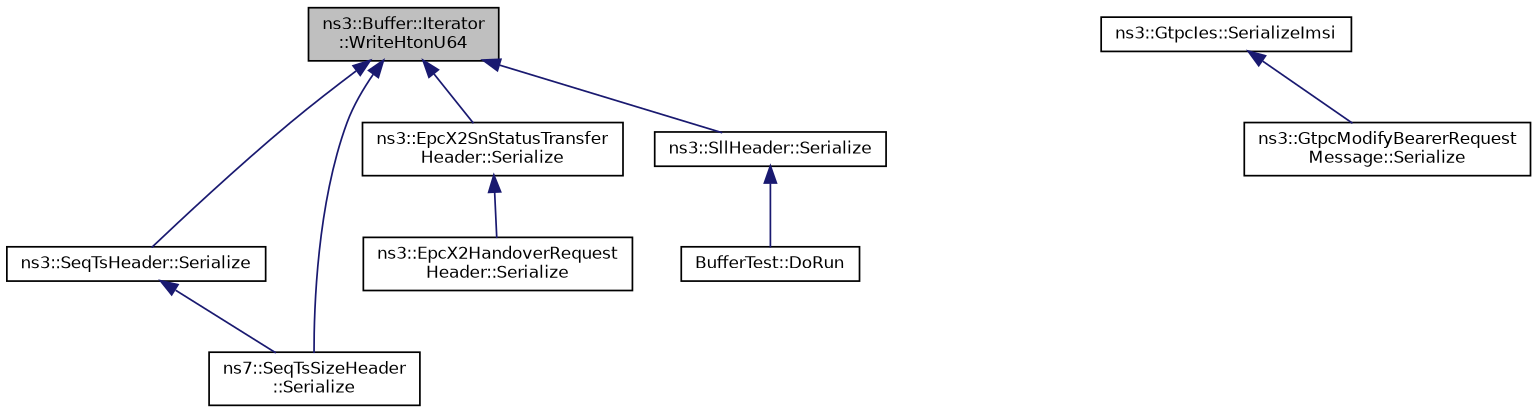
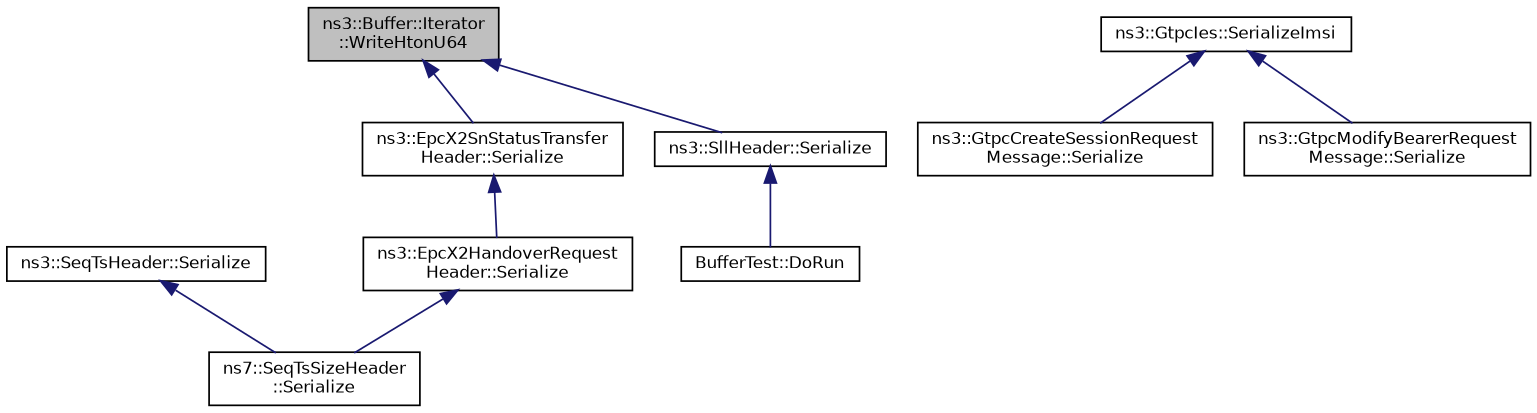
none -> (1065, 149)
(251, 156) -> none
(325, 209) -> (399, 326)
